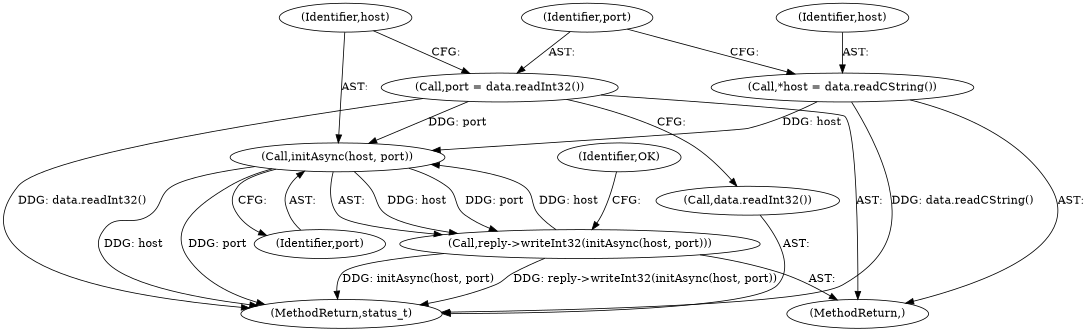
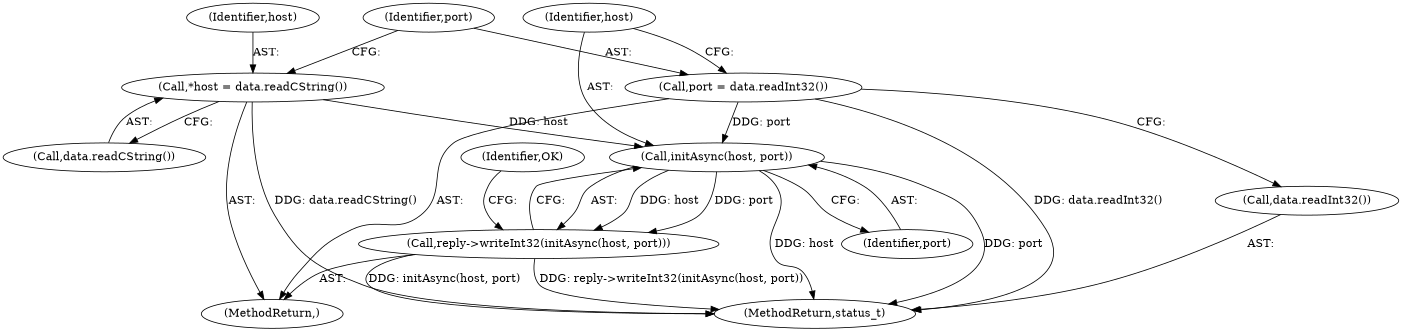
none -> (104, 157)
(569, 201) -> (553, 201)
